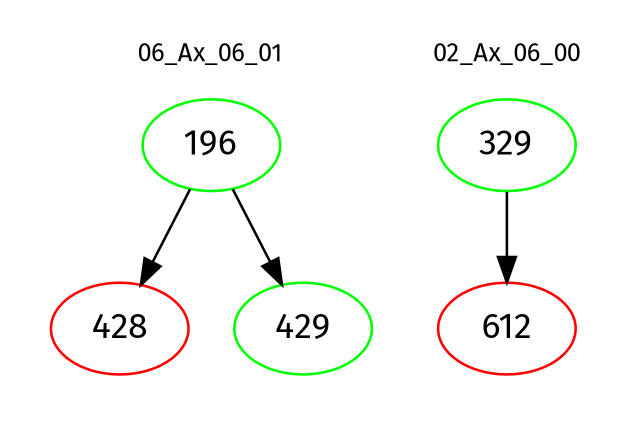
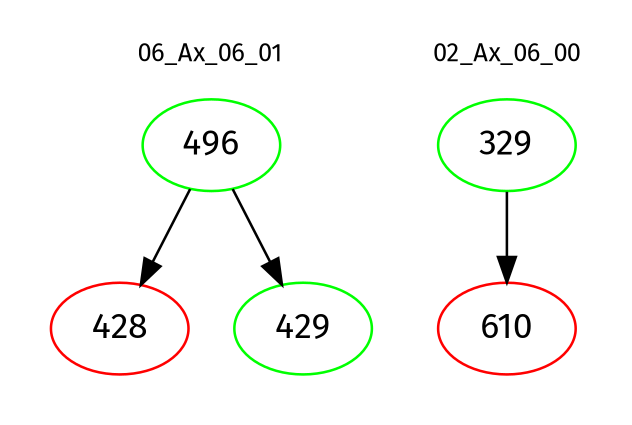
(211, 145) -> (211, 145)
(507, 329) -> (507, 329)
